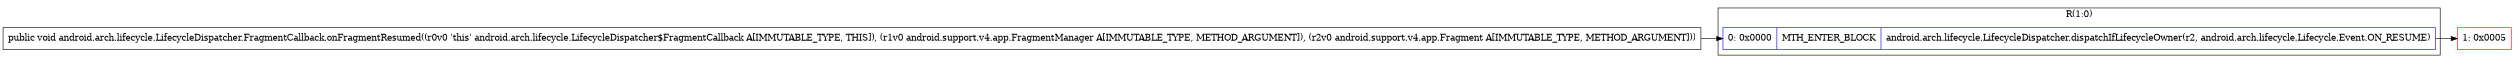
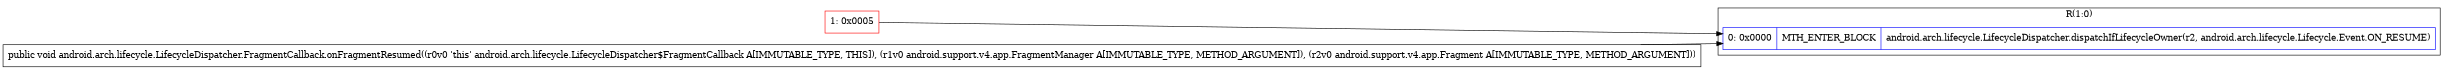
(2444, 39) -> (1298, 28)
